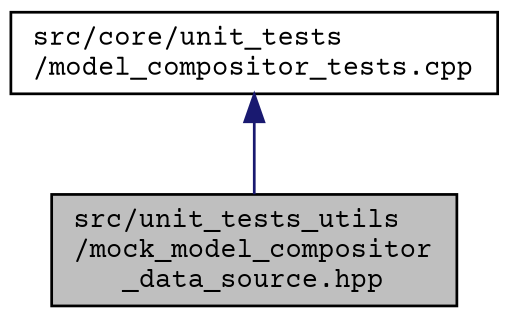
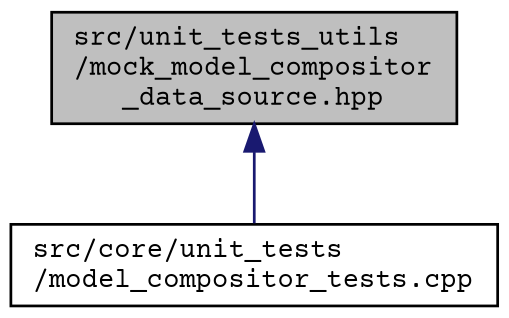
(254, 158) -> (254, 188)
